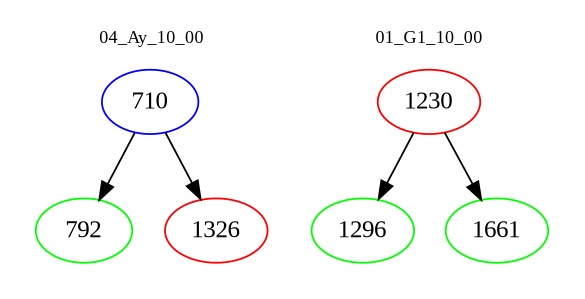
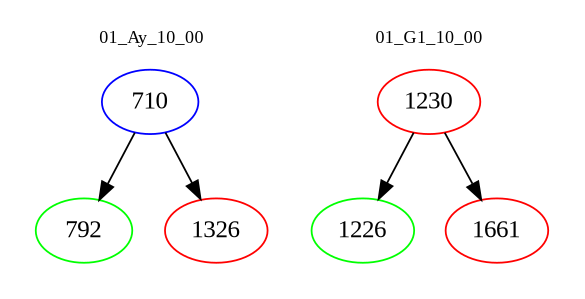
(152, 38) -> (152, 38)
(363, 231) -> (363, 231)
(497, 231) -> (497, 231)
